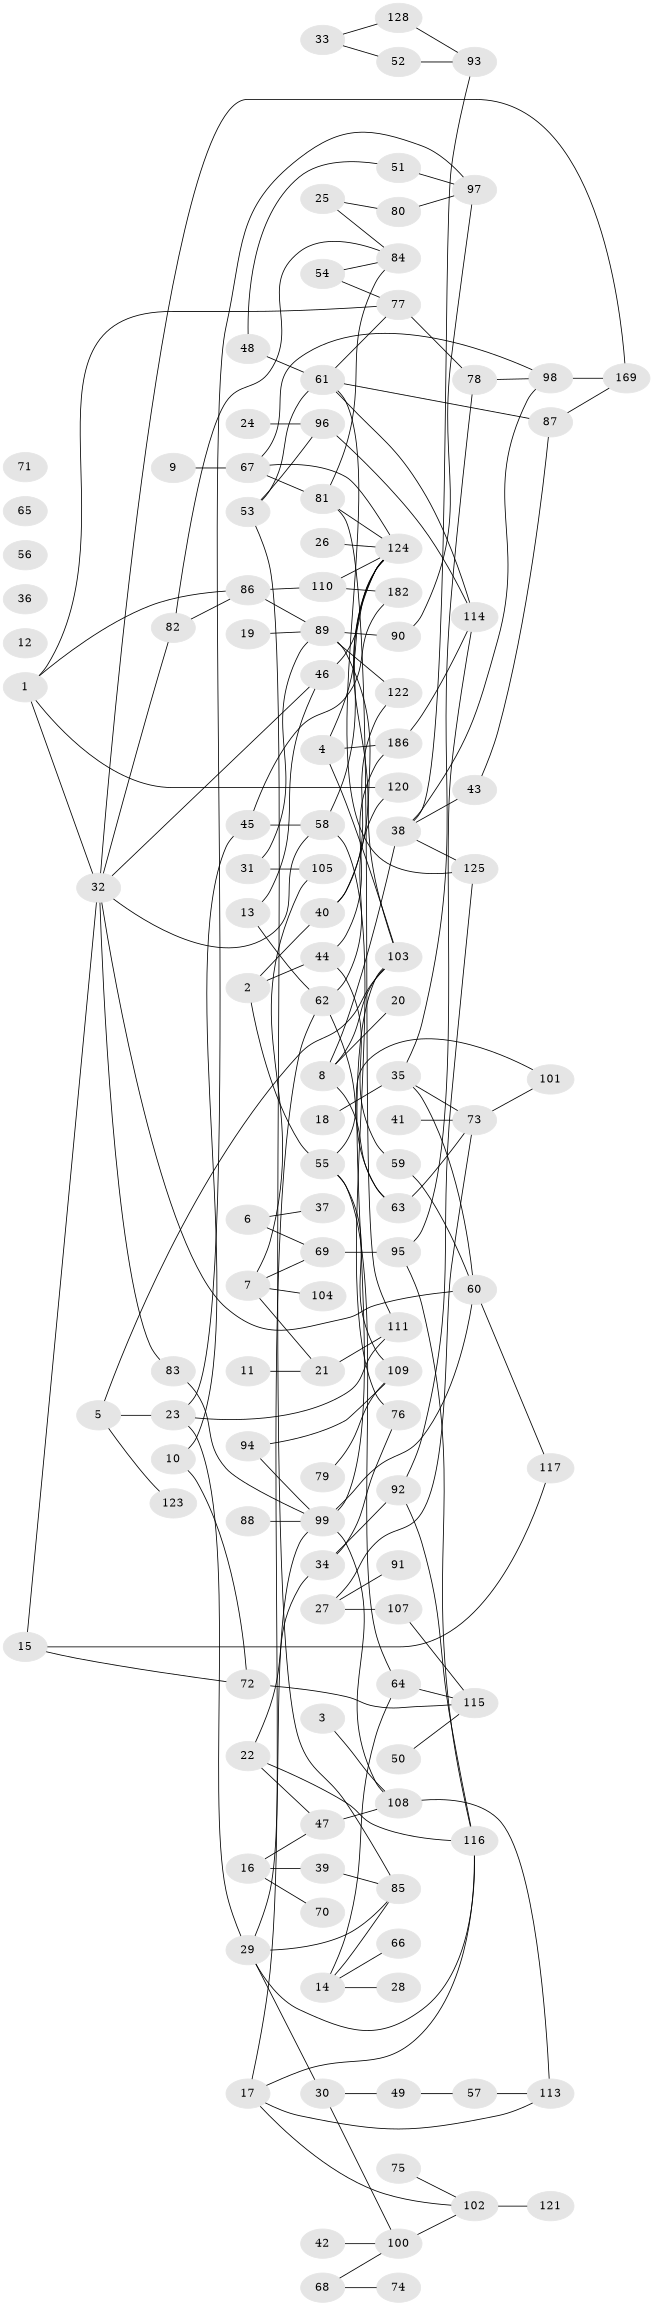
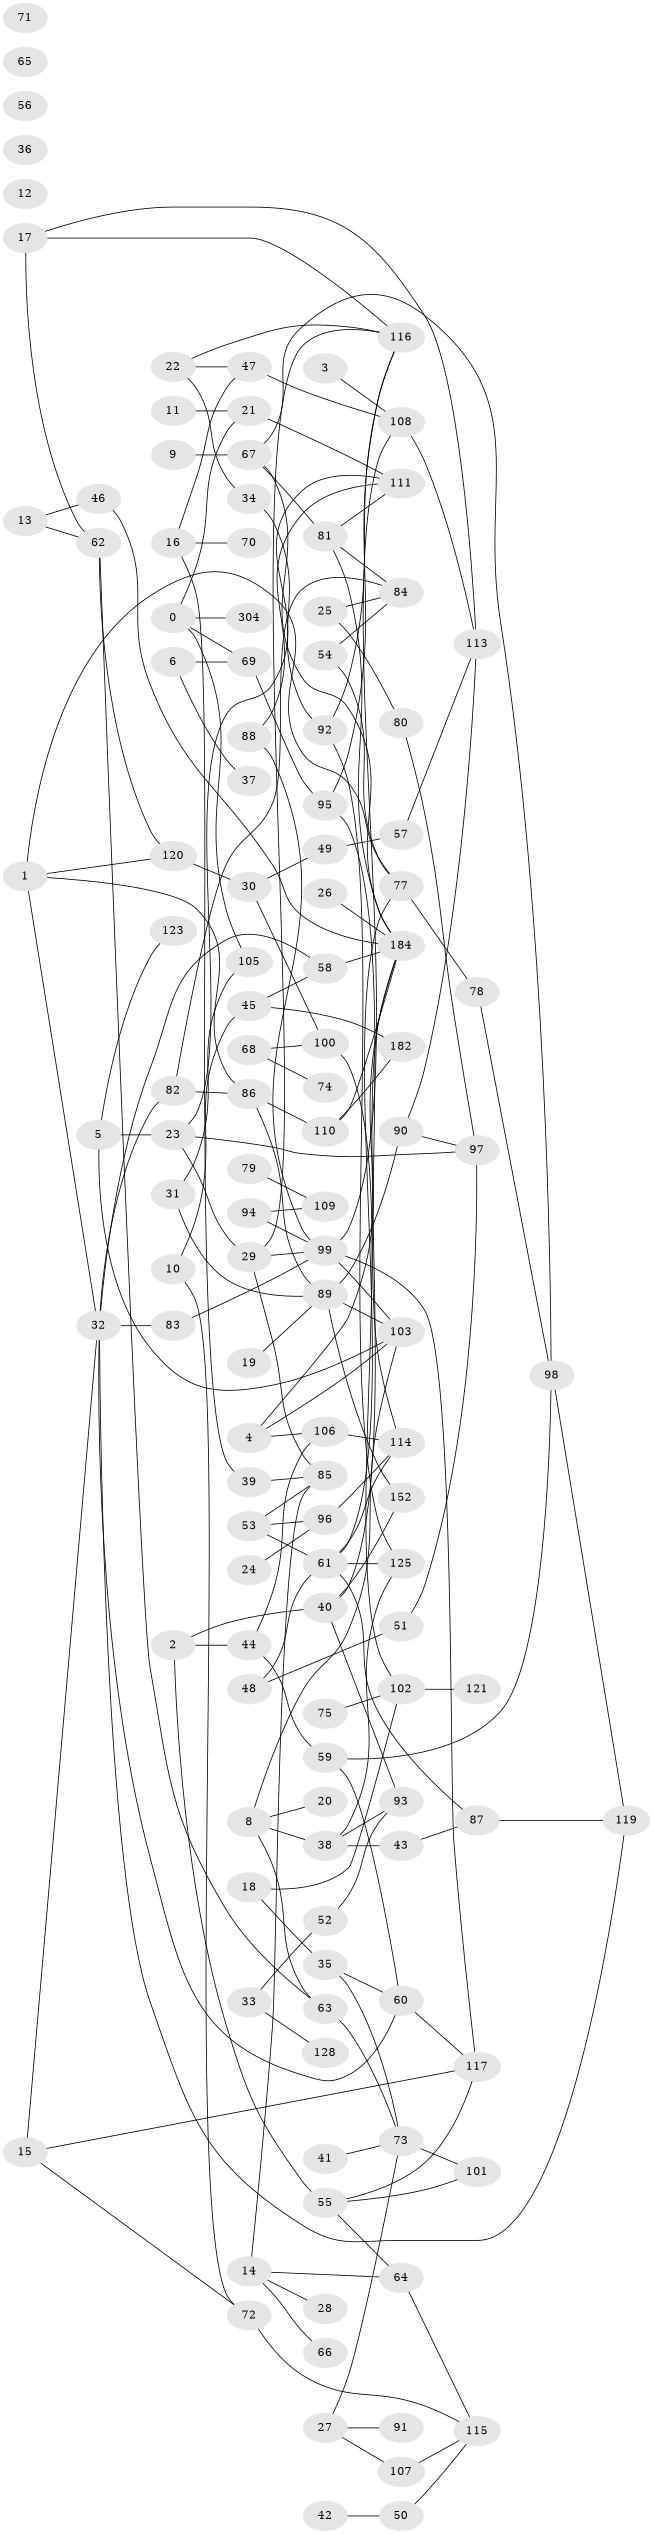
(437, 40) -> (360, 1696)
(627, 378) -> (627, 1821)
none -> (293, 528)
(399, 549) -> (401, 946)
(504, 612) -> (529, 1636)
(399, 693) -> (401, 1498)
(446, 730) -> none
(399, 744) -> (325, 1432)
(211, 781) -> none
none -> (456, 890)
(361, 1267) -> (428, 2160)
(248, 1286) -> (173, 618)
(323, 1296) -> (249, 618)
(399, 1415) -> none
(430, 1425) -> (450, 1632)
(285, 2022) -> (213, 872)
(346, 2176) -> (361, 1832)
(360, 2244) -> (363, 2516)
